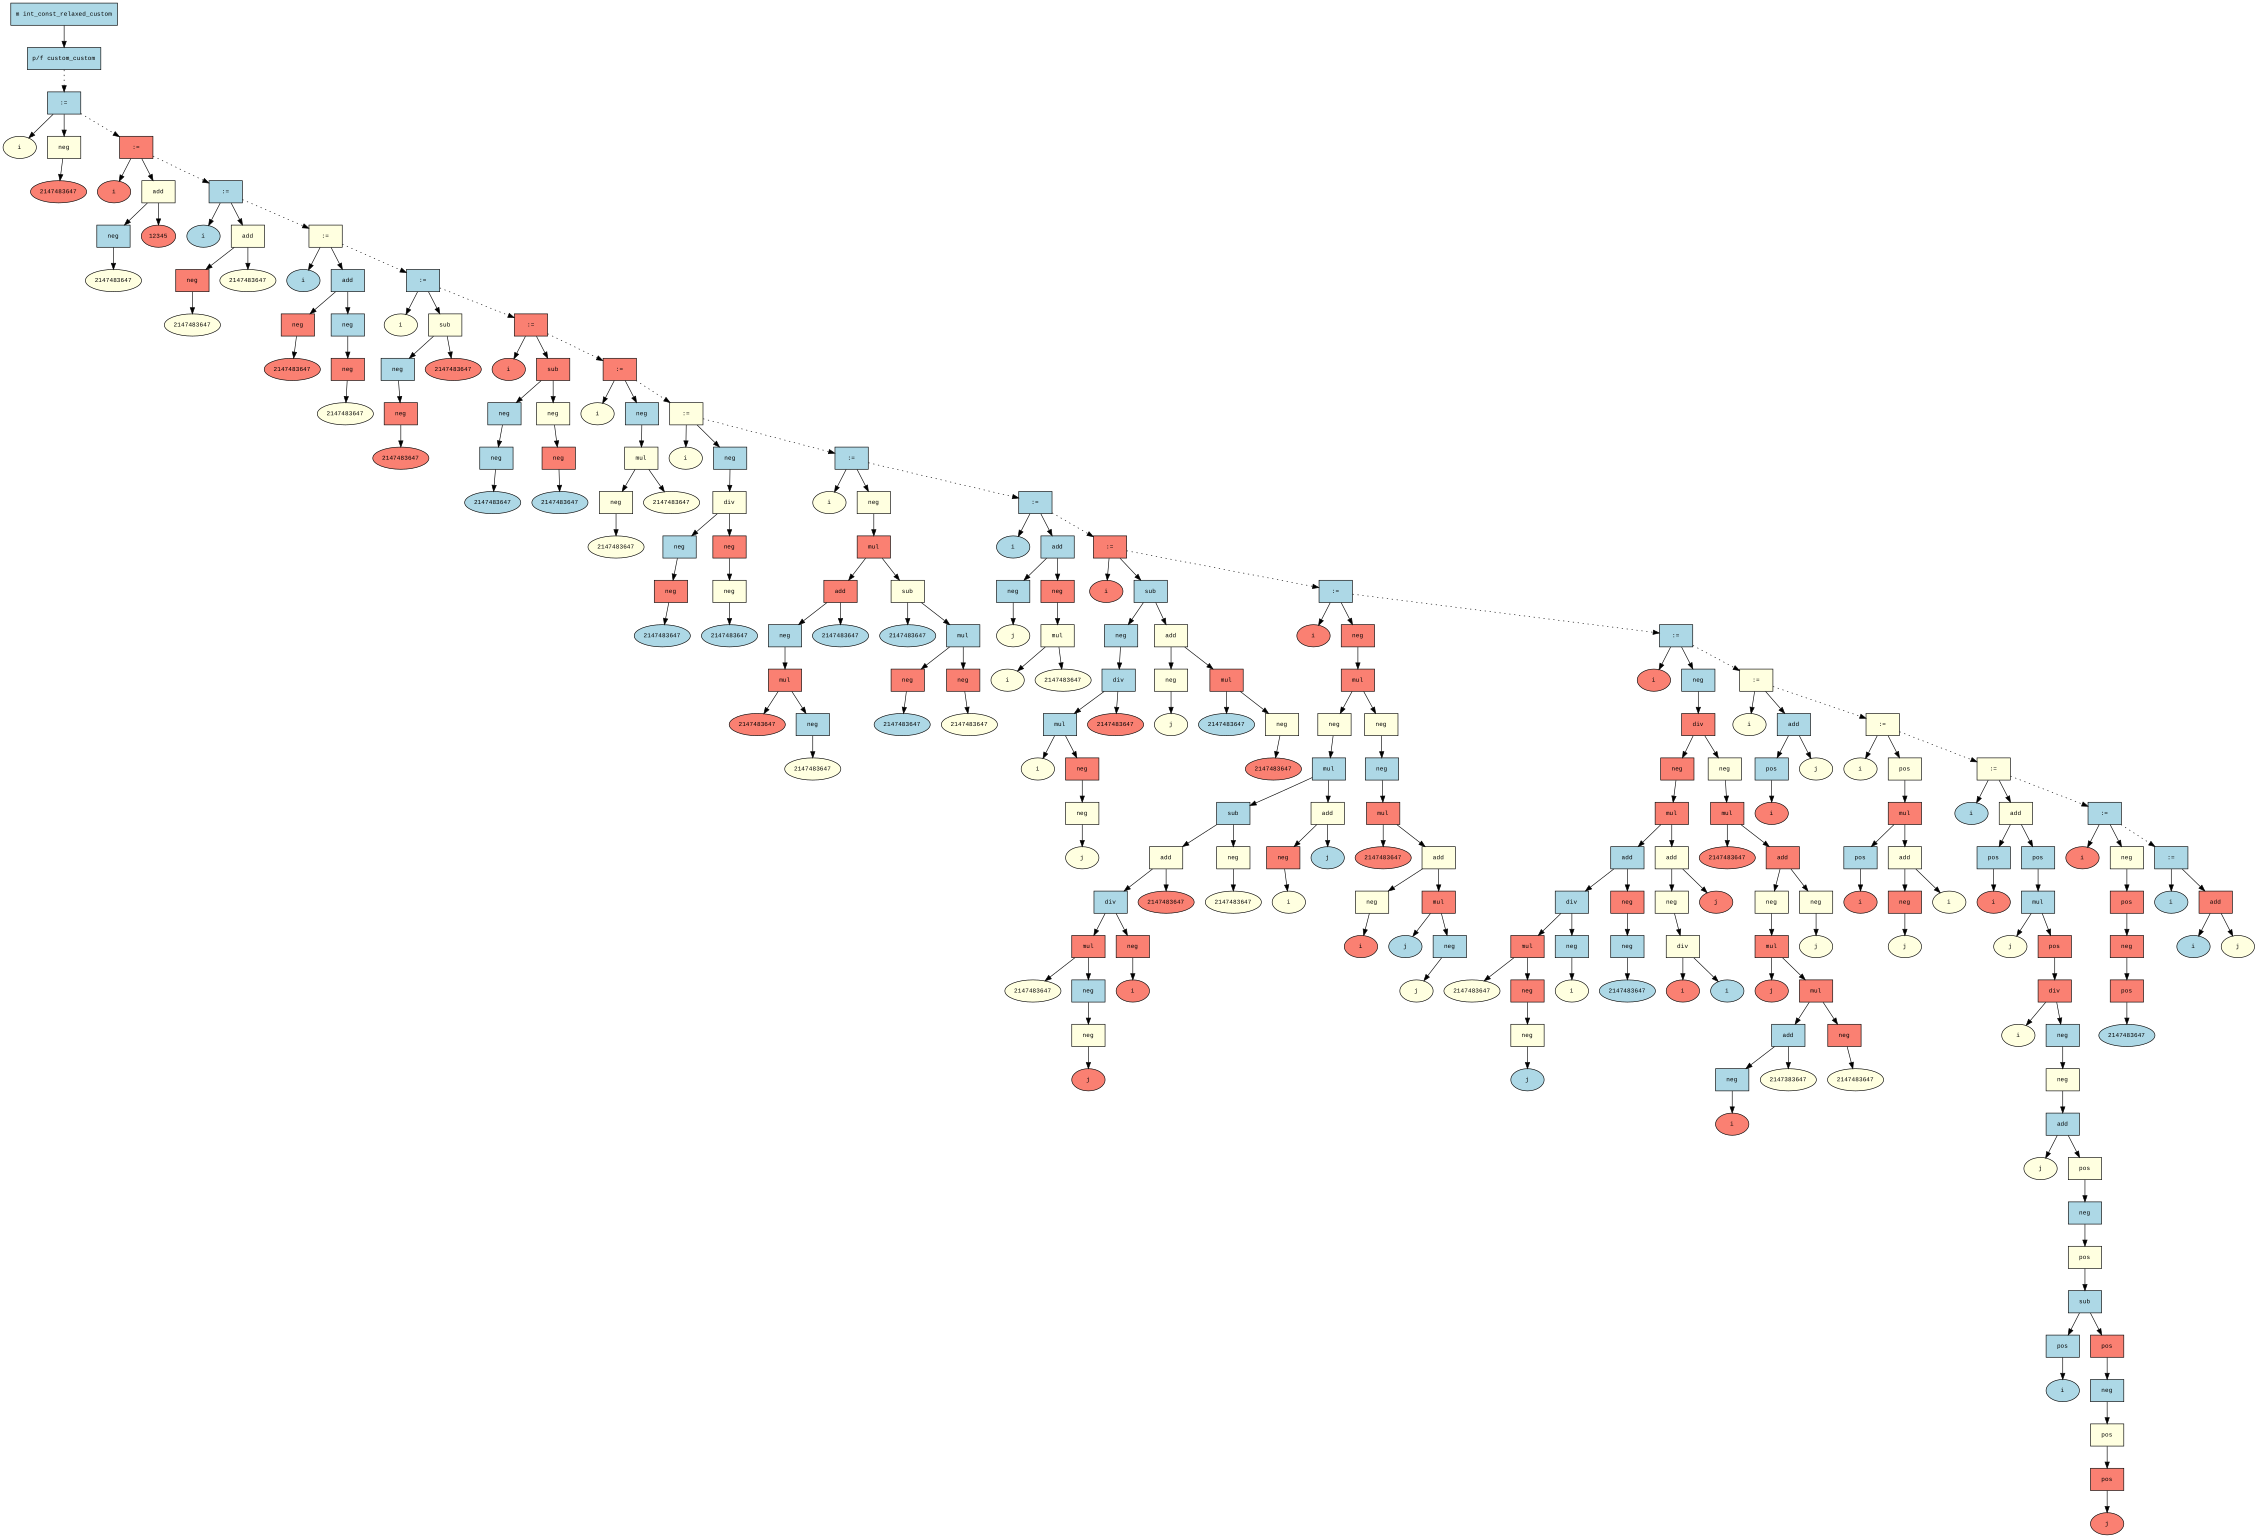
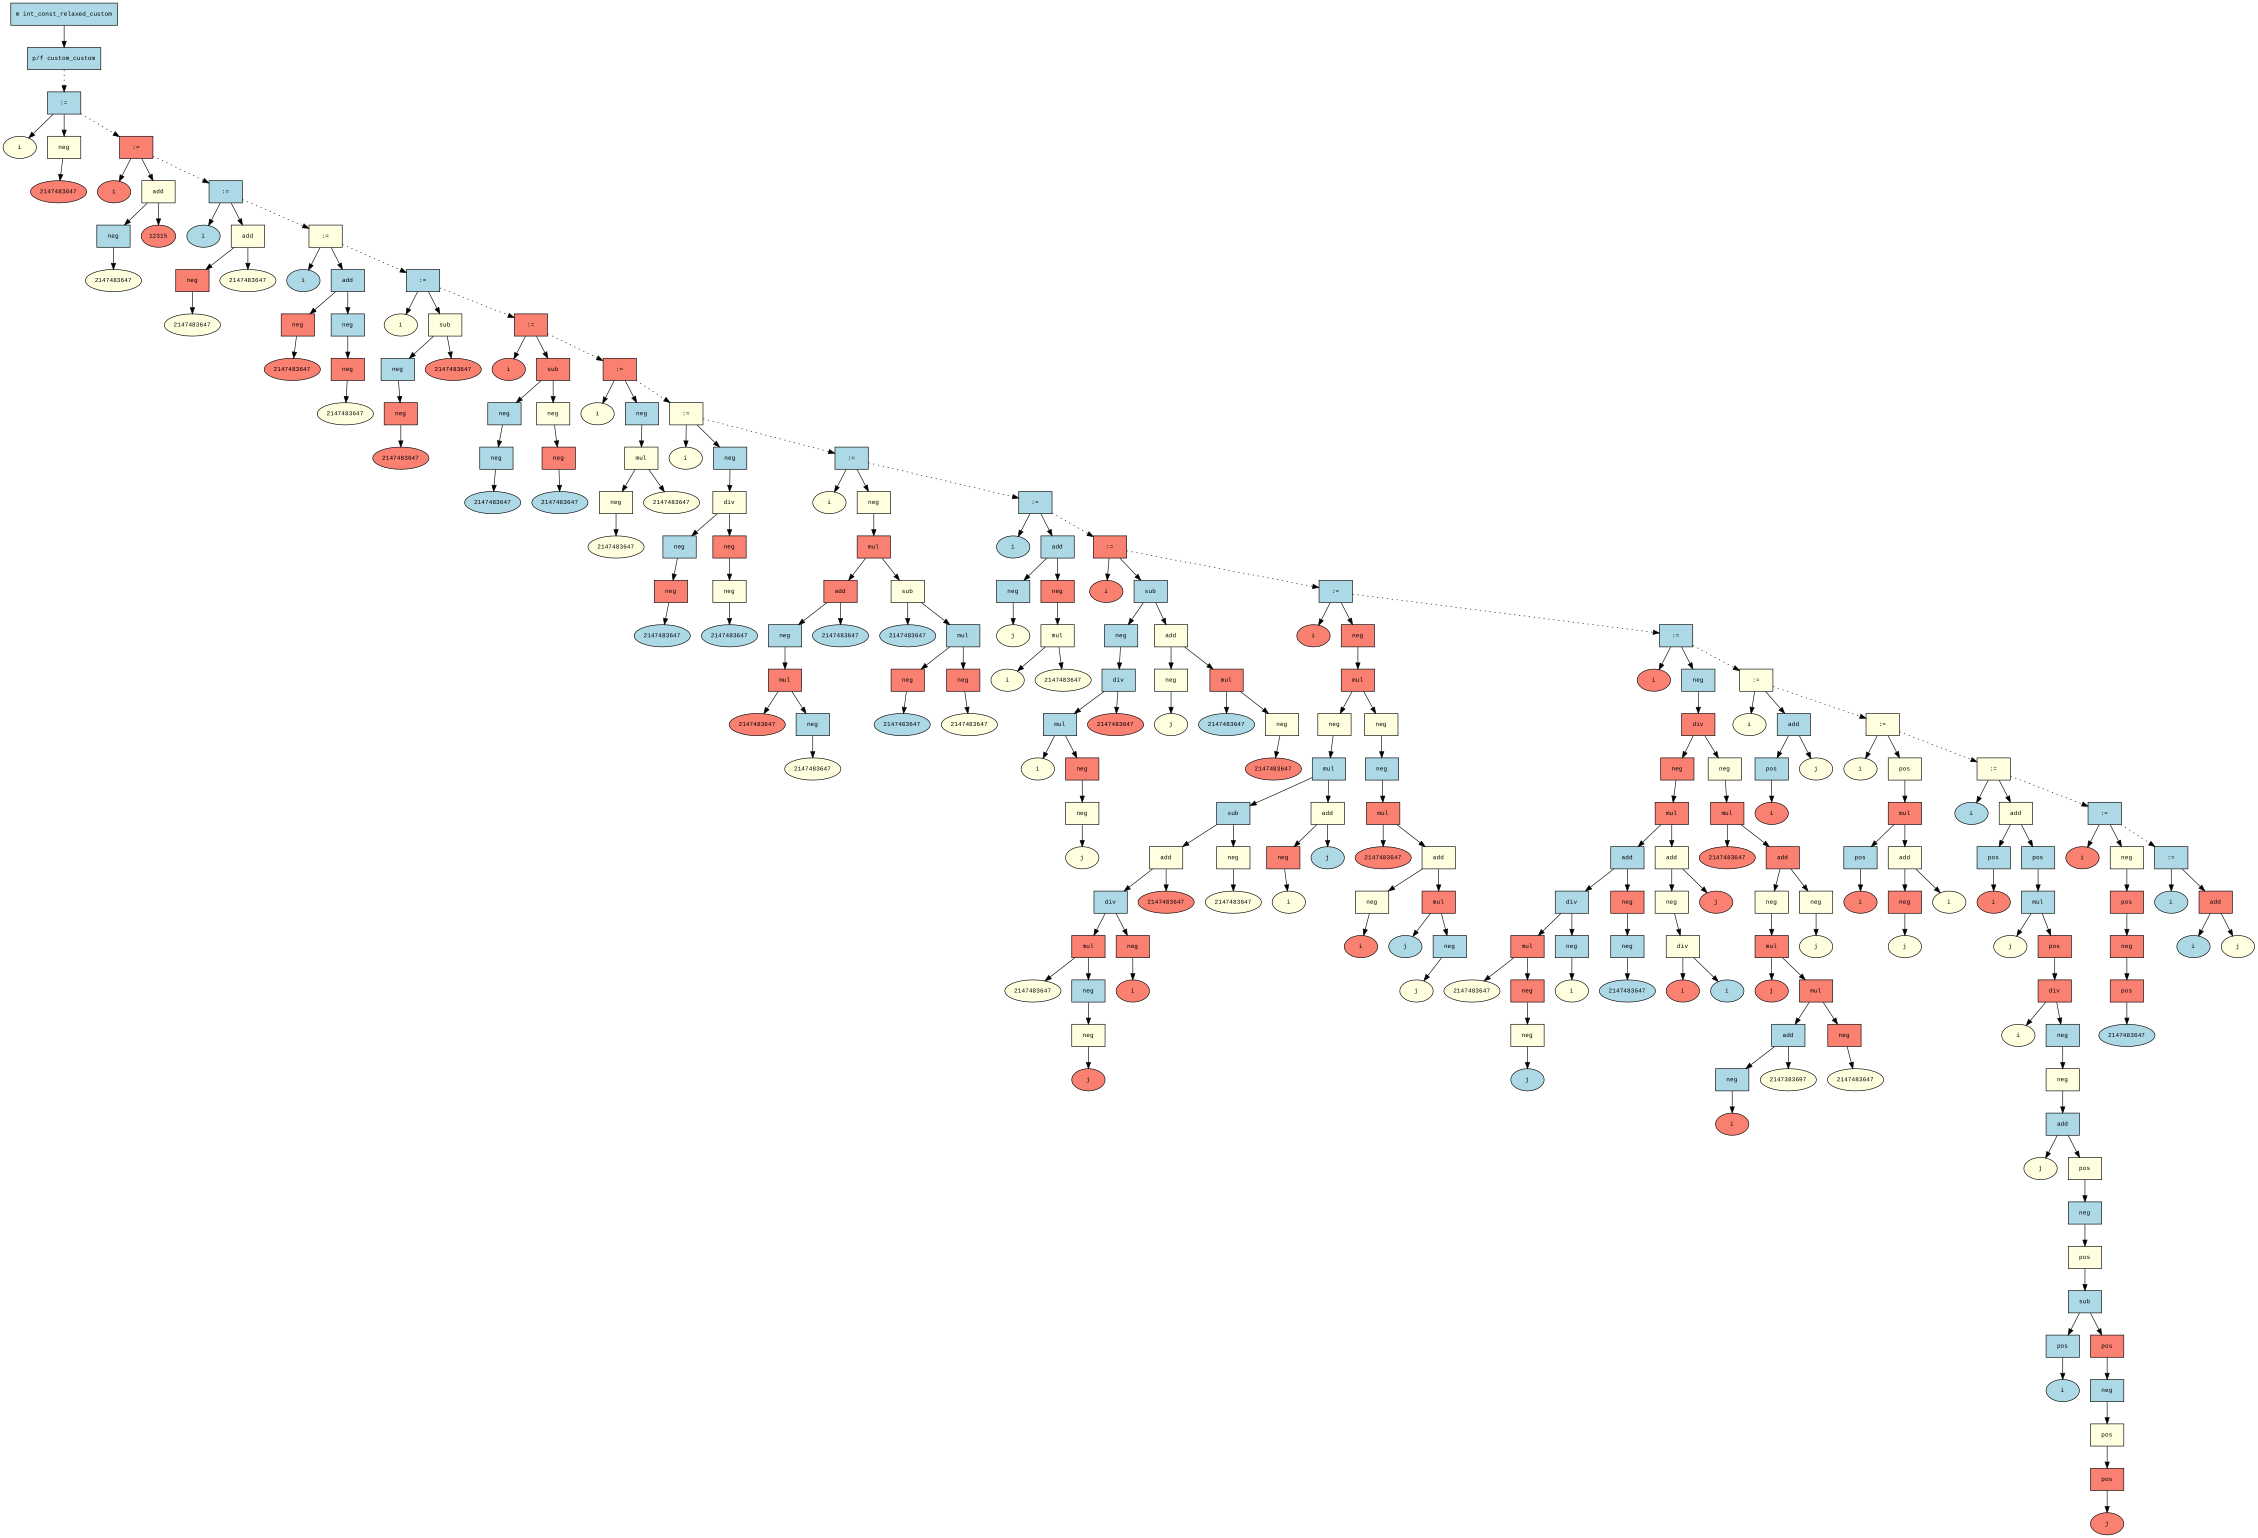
(158, 236) -> (158, 236)
(1788, 1080) -> (1788, 1080)
